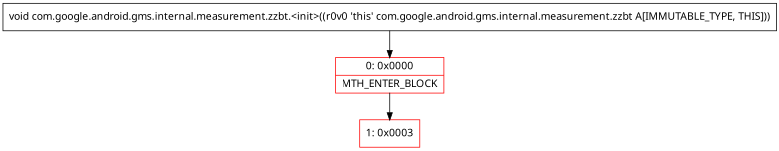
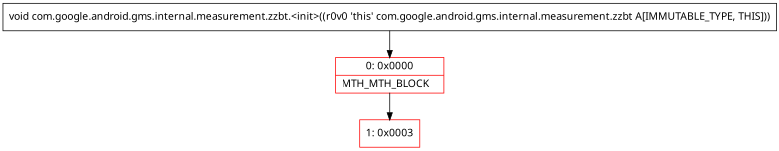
(390, 84) -> (386, 84)
